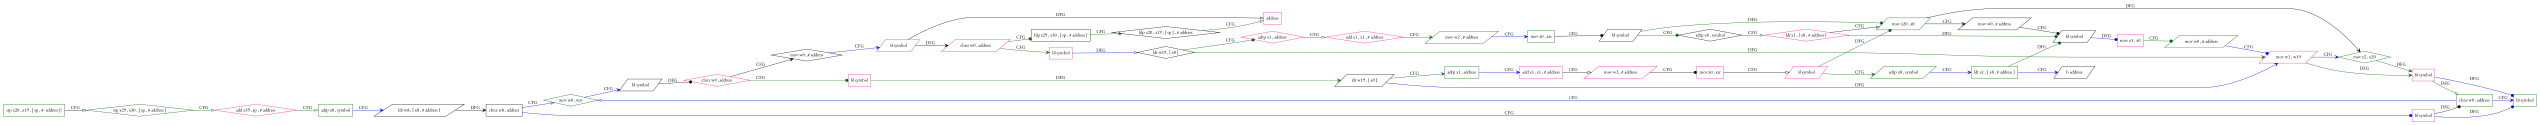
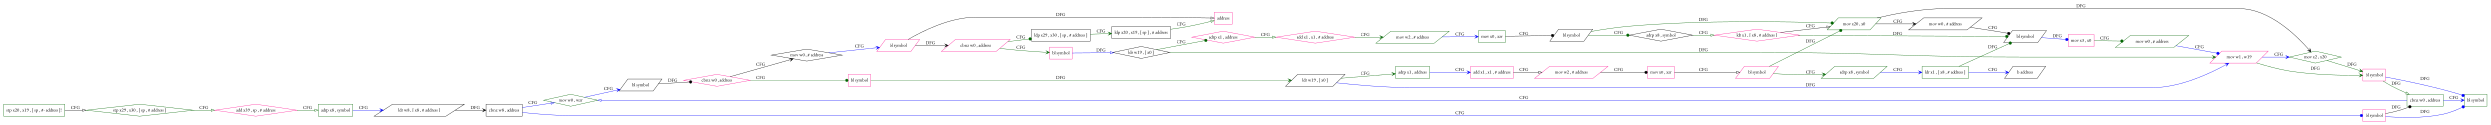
(1166, 33) -> (1141, 33)
